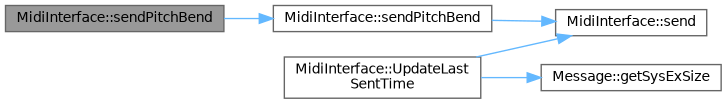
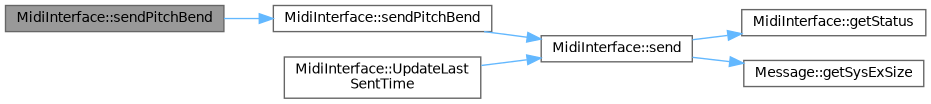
none -> (834, 23)
(504, 78) -> (711, 59)
